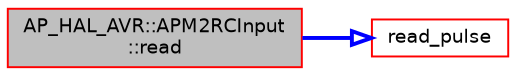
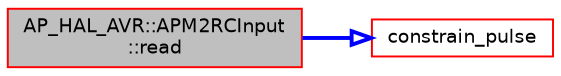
(440, 38) -> (462, 38)
